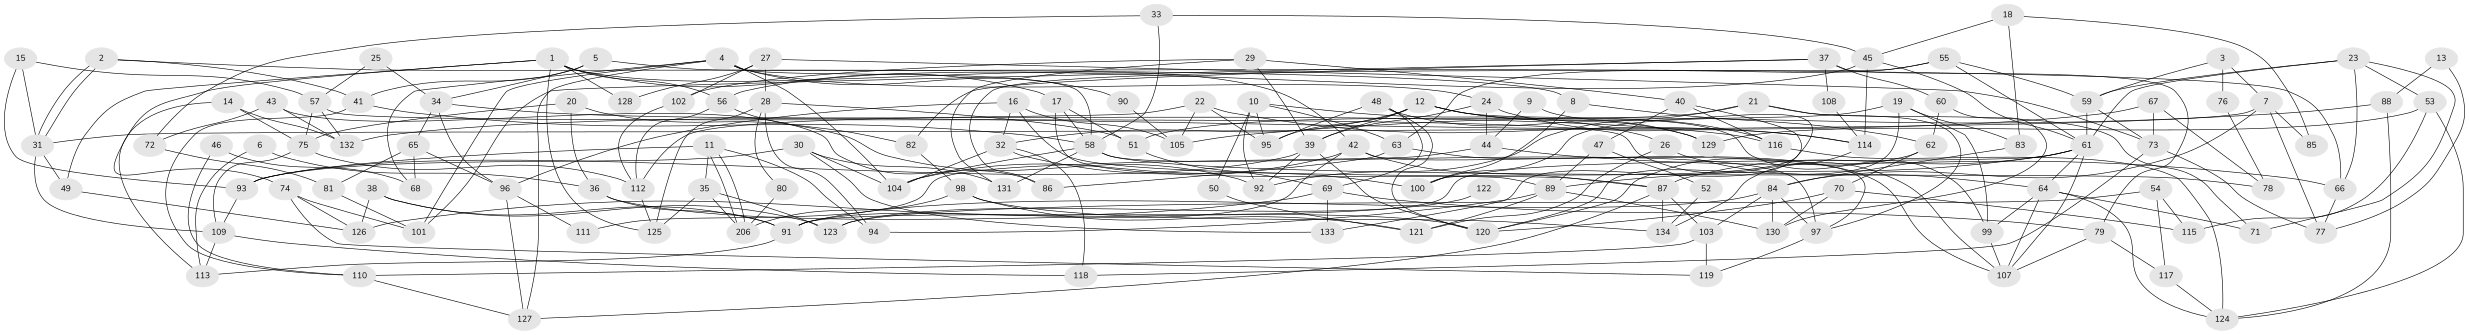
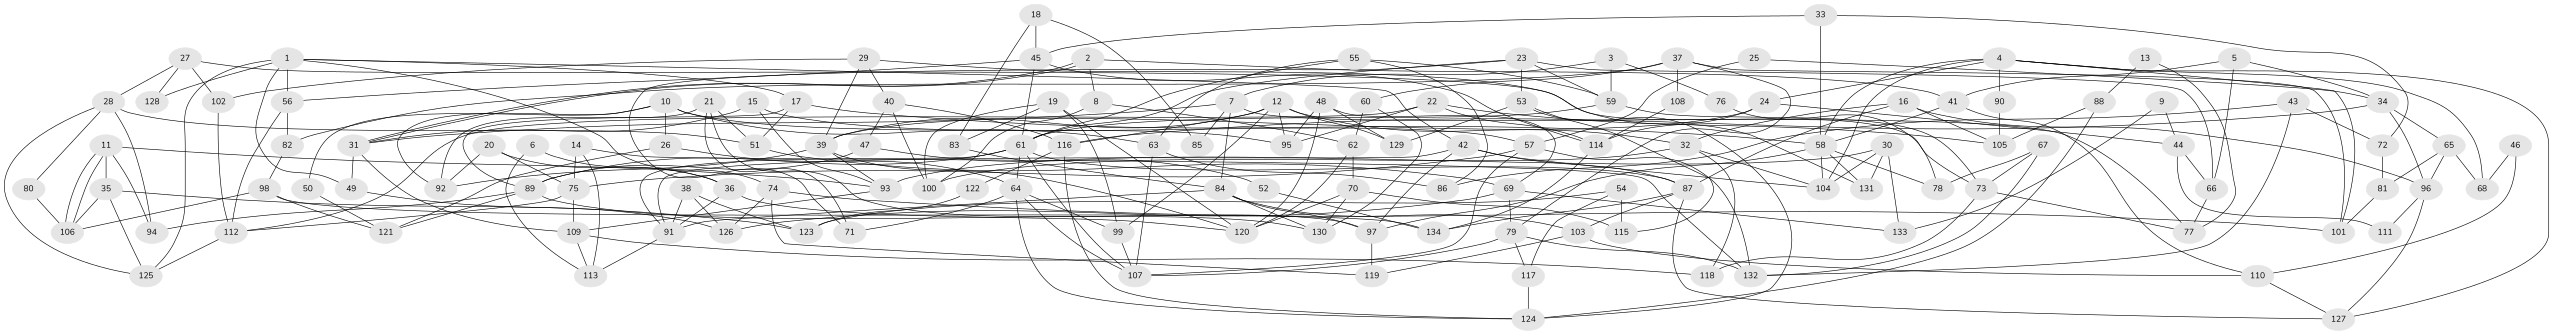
none -> (1018, 167)
(743, 233) -> (67, 233)
none -> (1617, 250)
